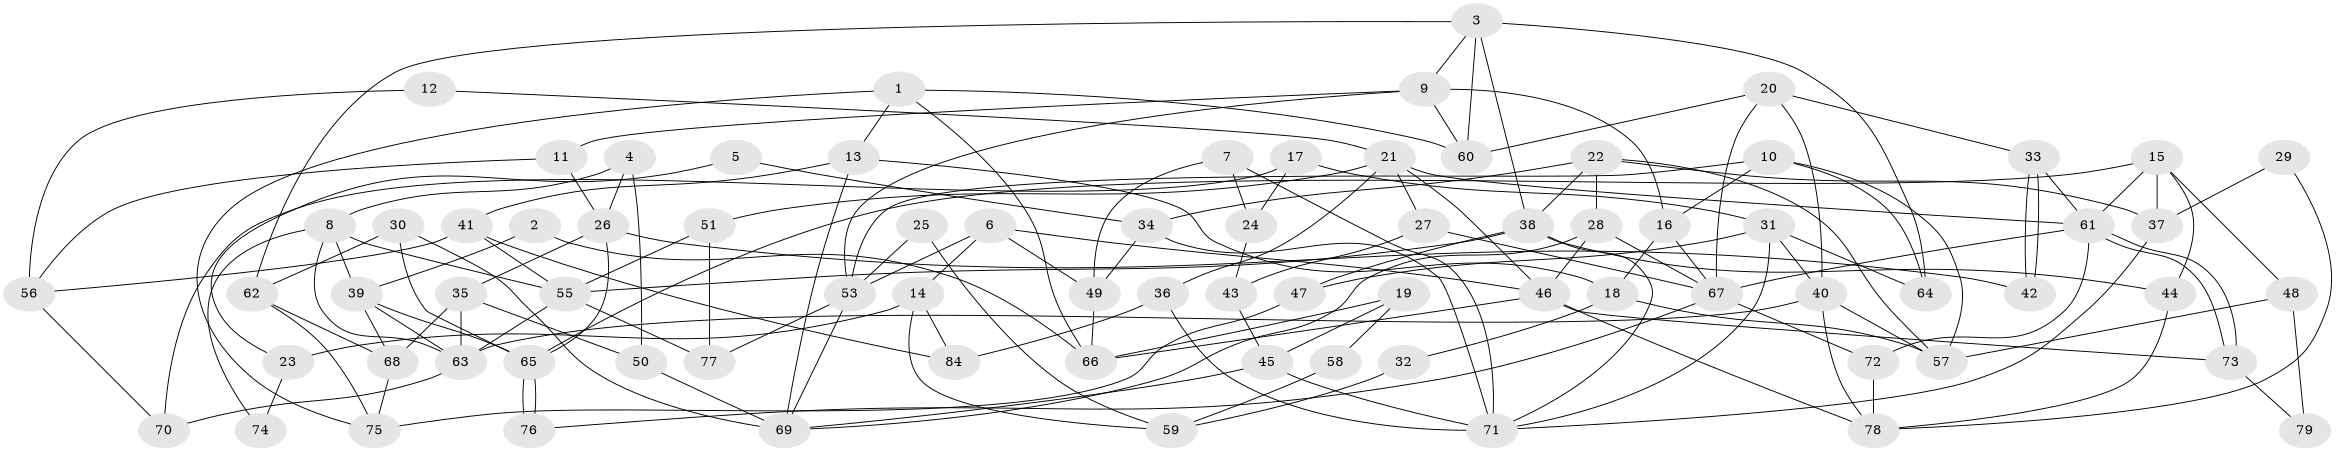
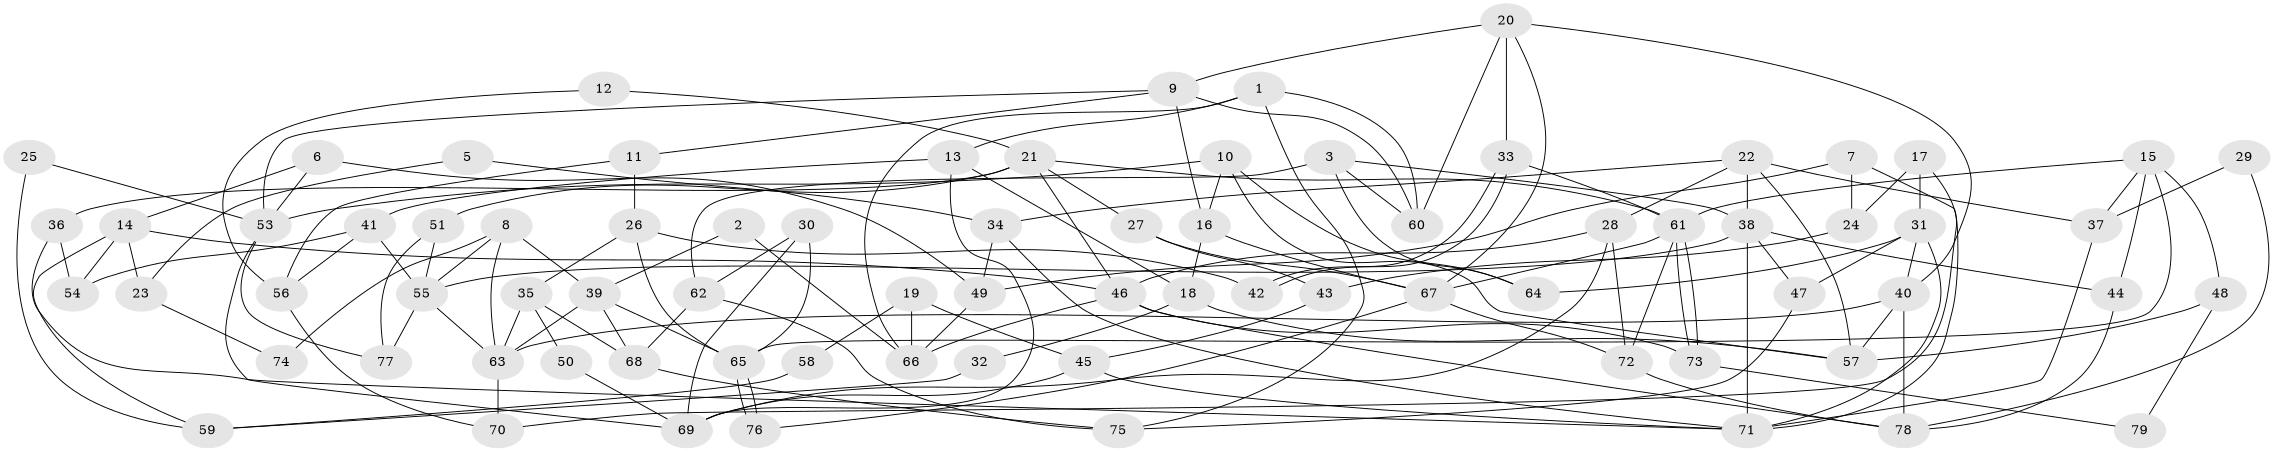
(1451, 55) -> (1338, 49)
(630, 157) -> none
(1331, 265) -> (623, 260)
(1677, 271) -> (1619, 294)
(954, 362) -> (73, 294)
